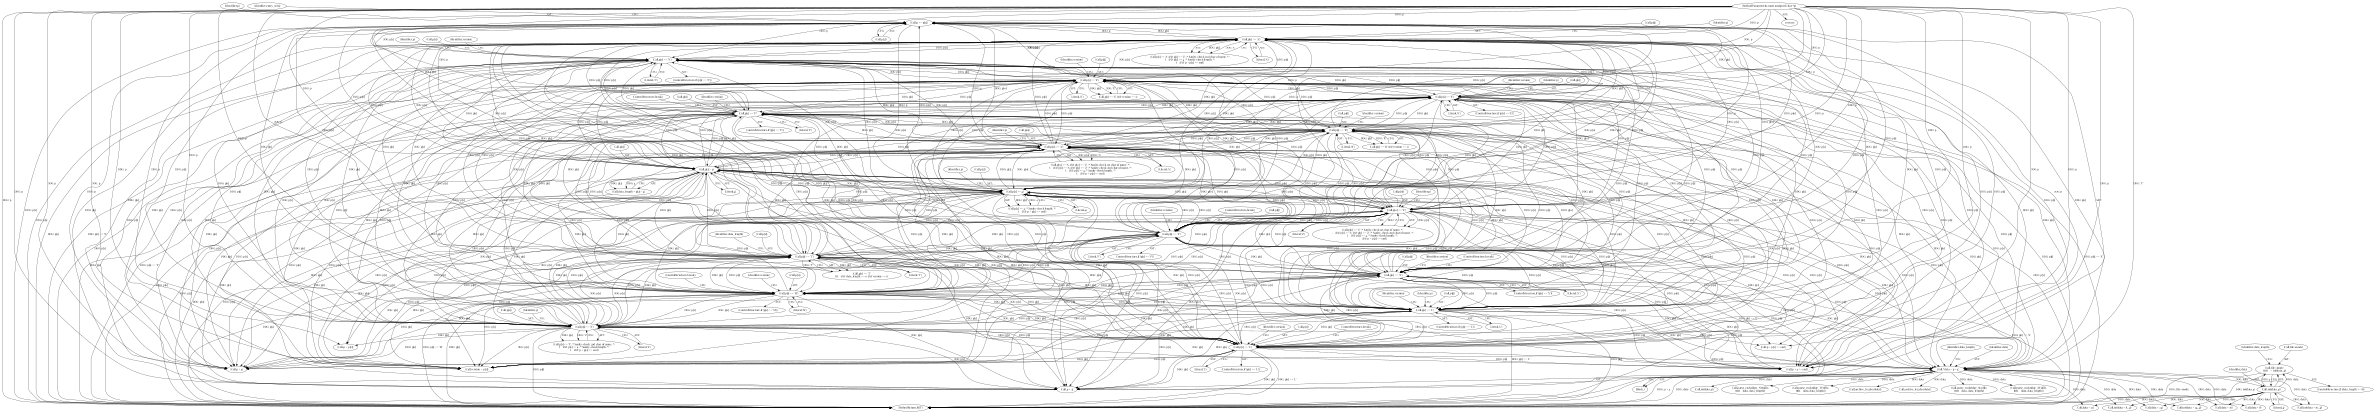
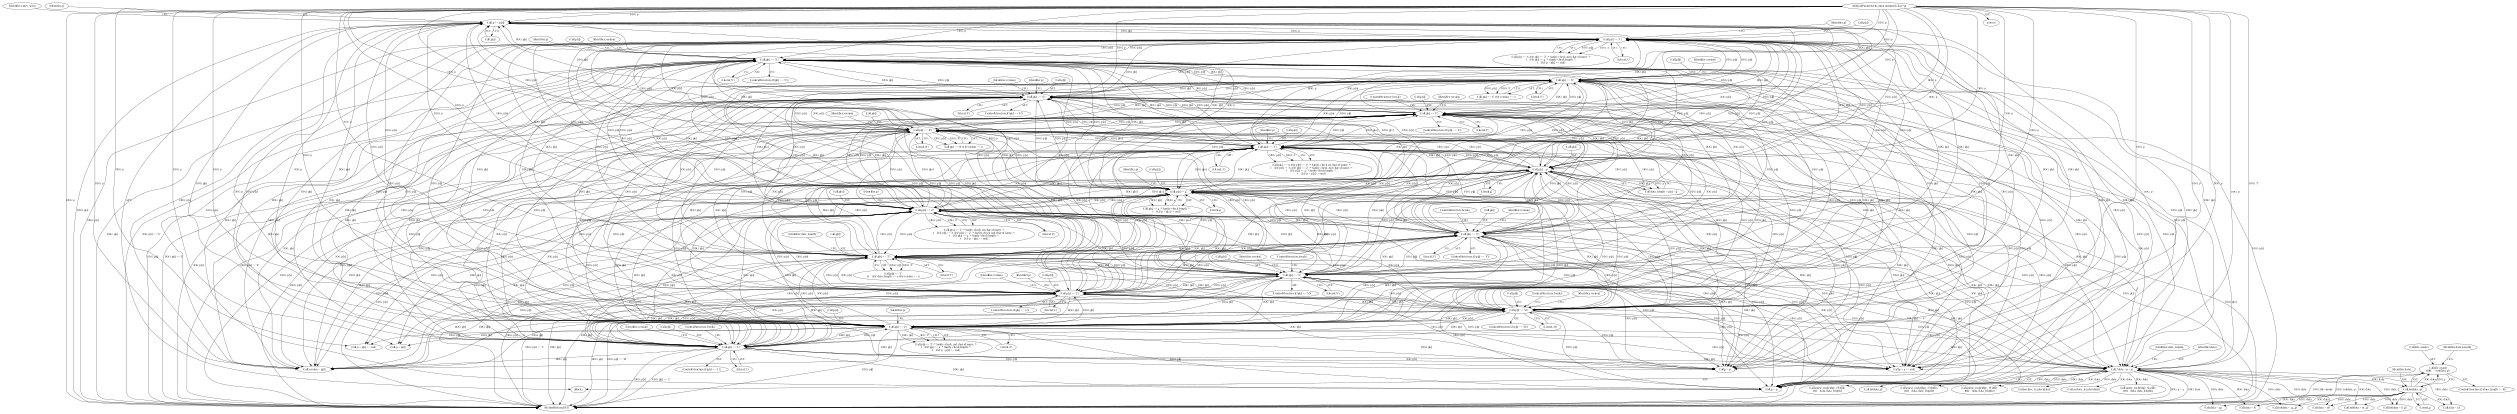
(278, 122) -> (348, 122)
(1106, 284) -> none
